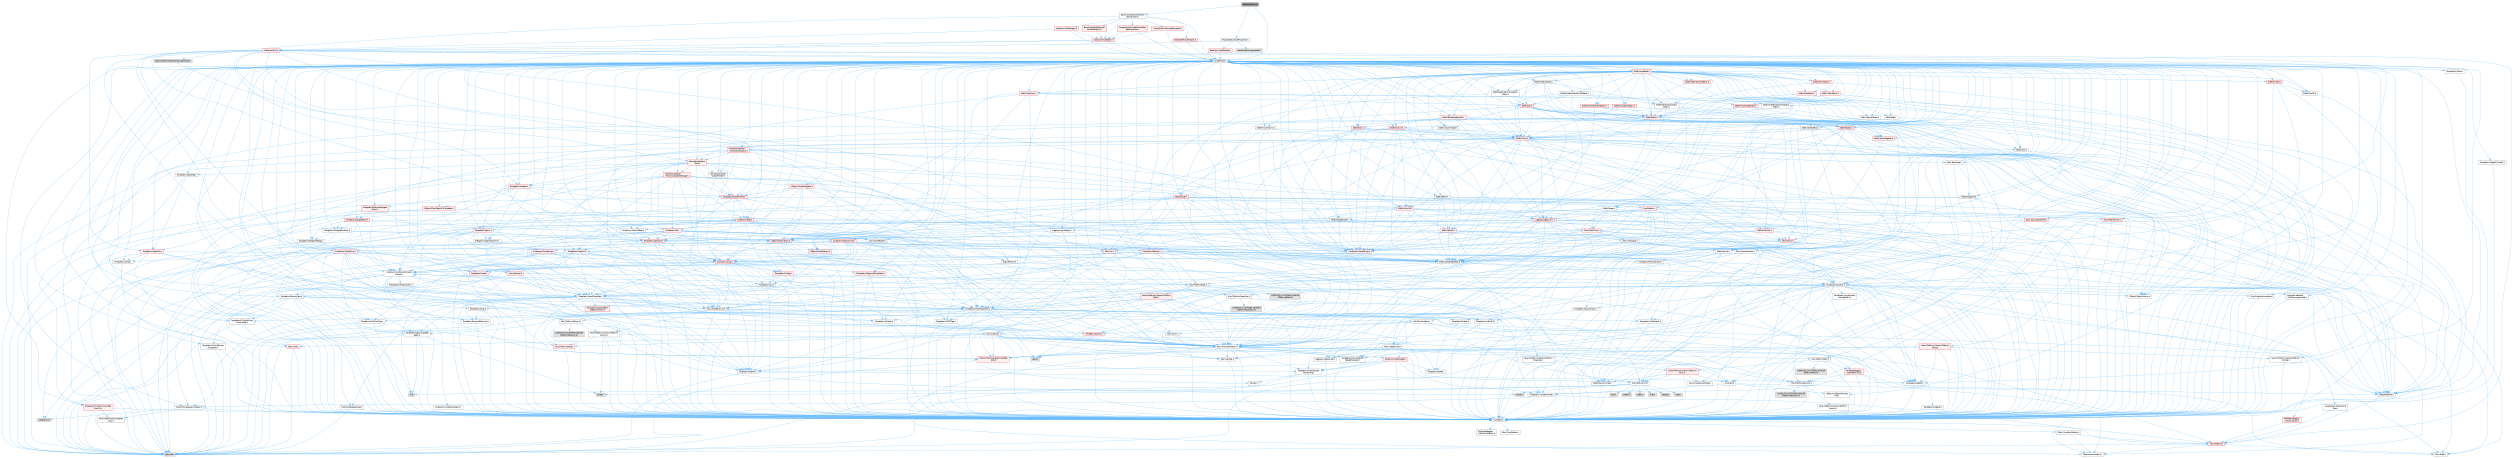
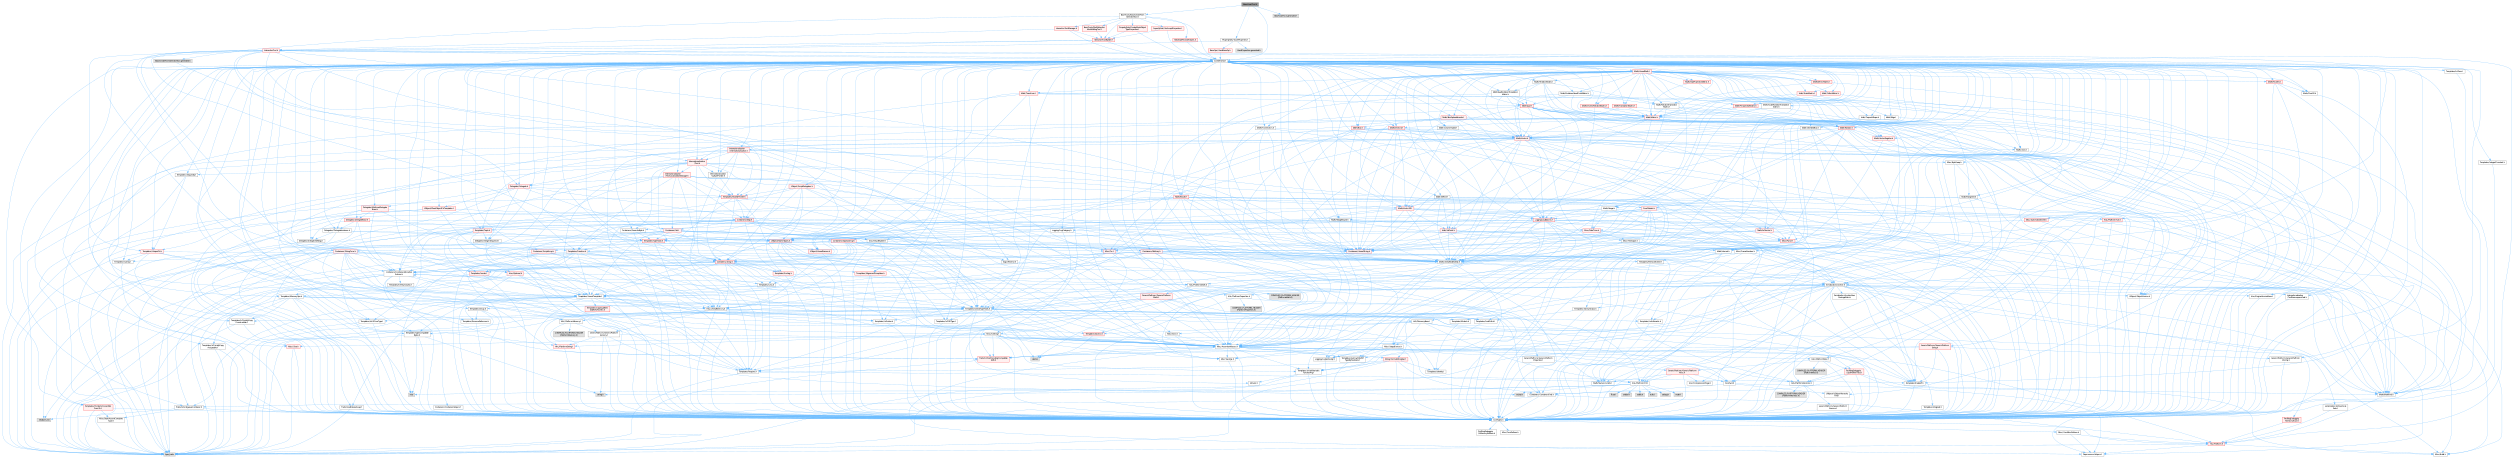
none -> (1286, 16)
